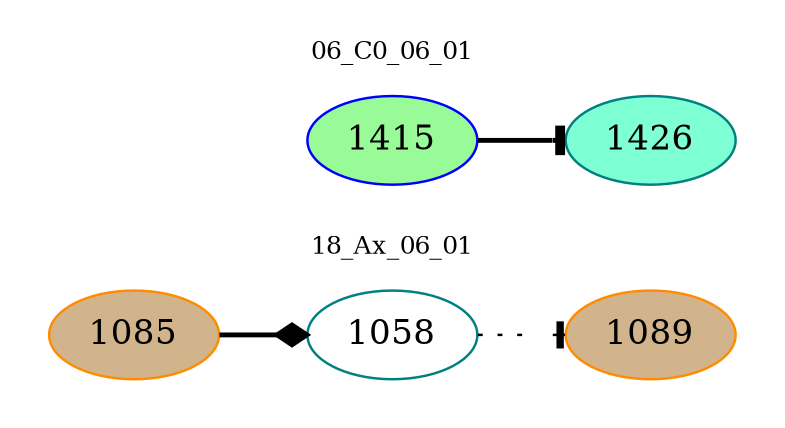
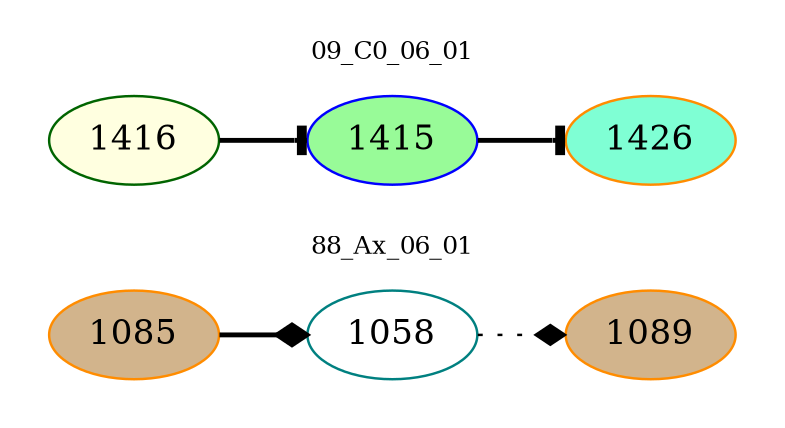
(392, 53) -> (392, 53)
none -> (134, 140)
(651, 140) -> (651, 140)
(392, 247) -> (392, 247)
(507, 335) -> (507, 335)
